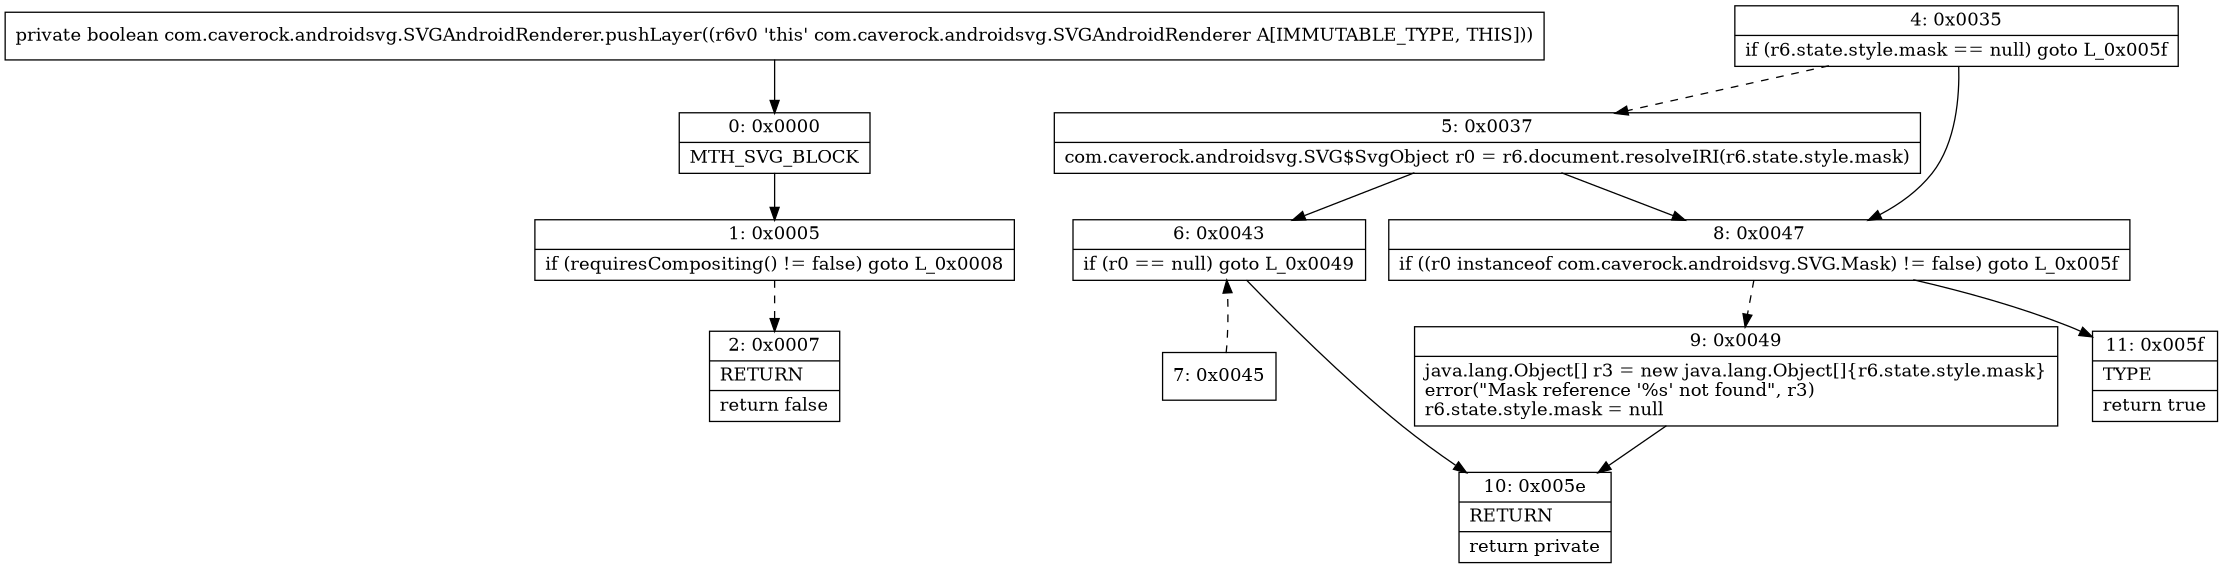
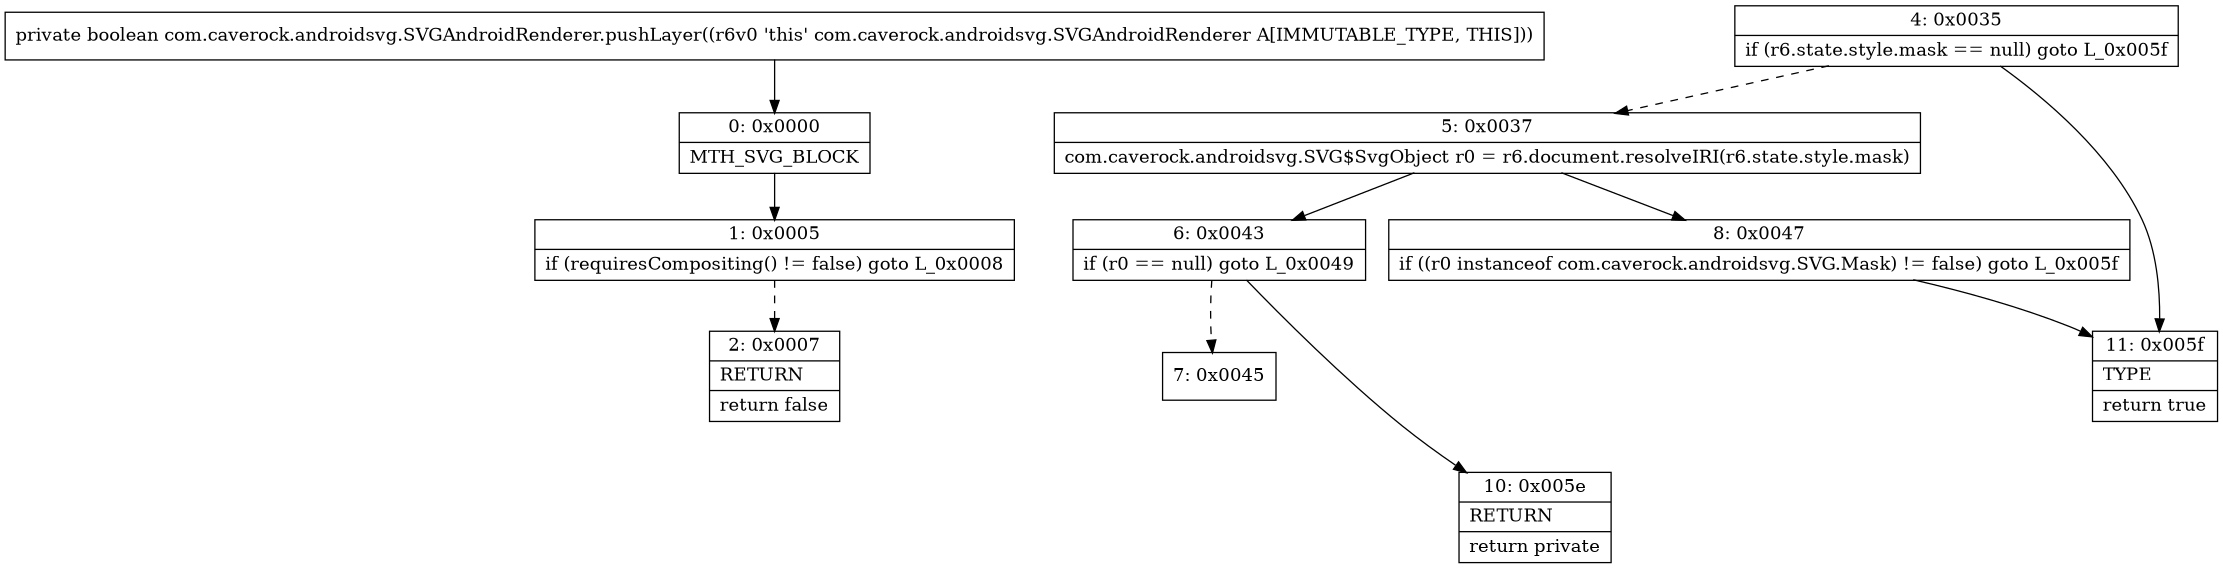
(1944, 154) -> (2114, 173)
(1228, 323) -> (1211, 310)
(1736, 376) -> none
